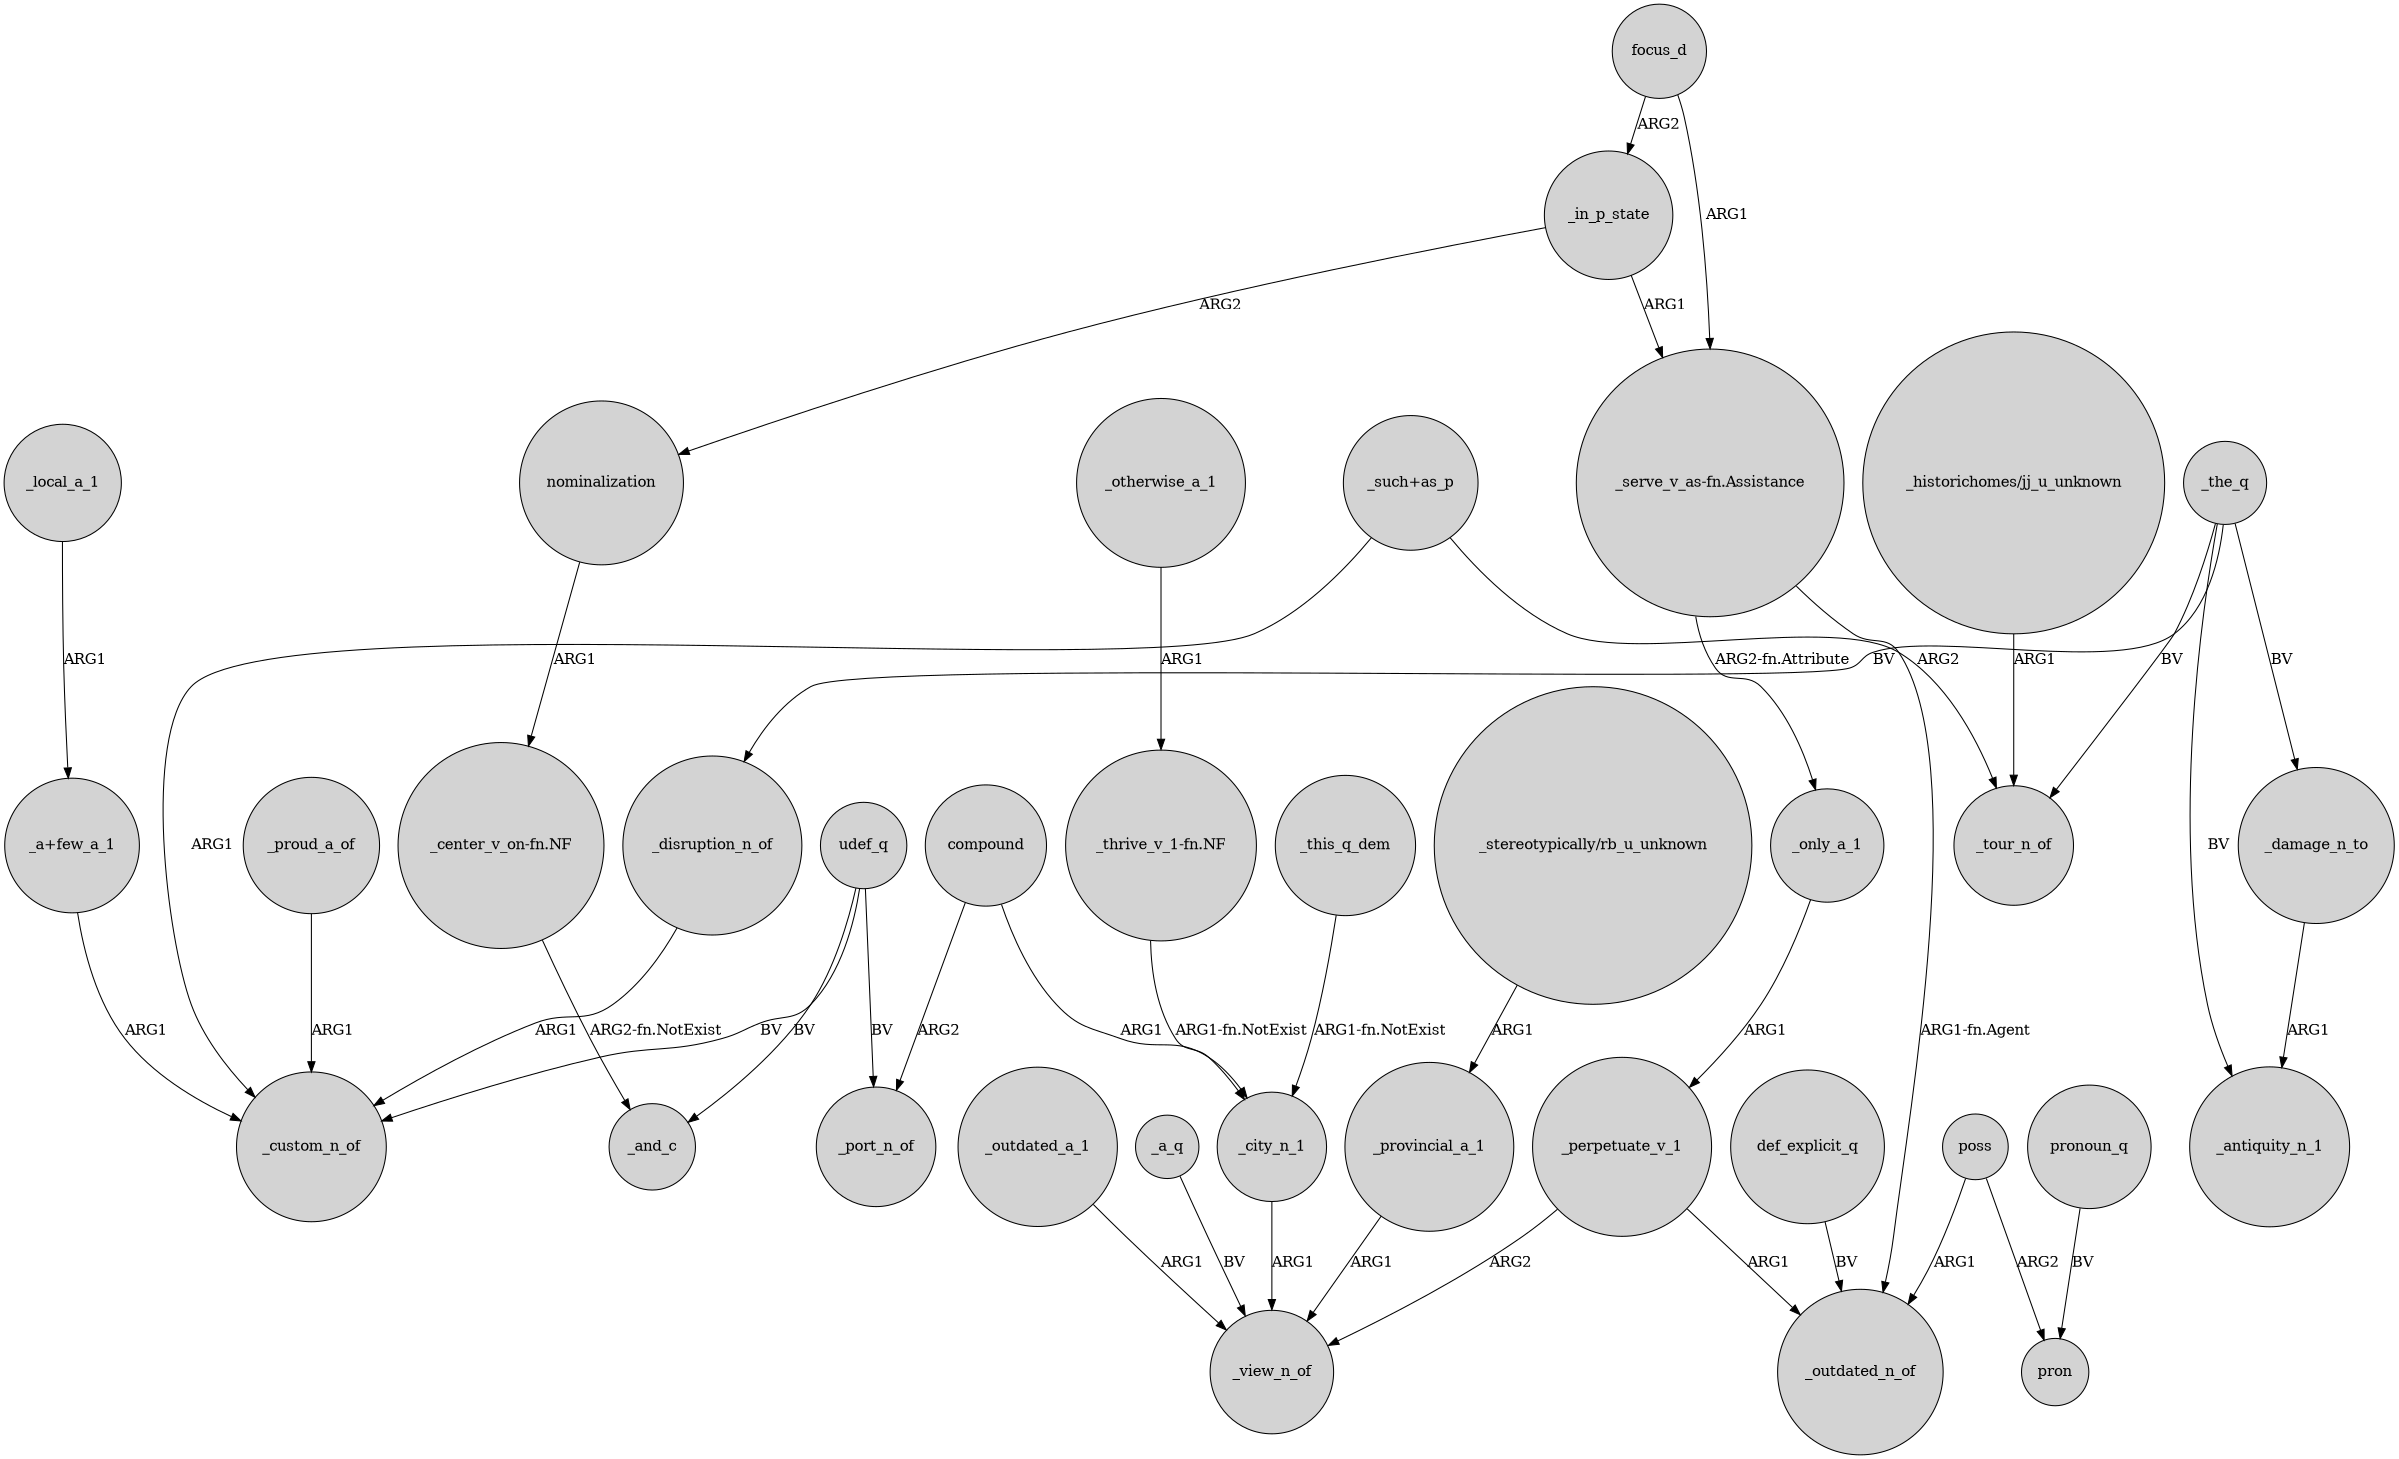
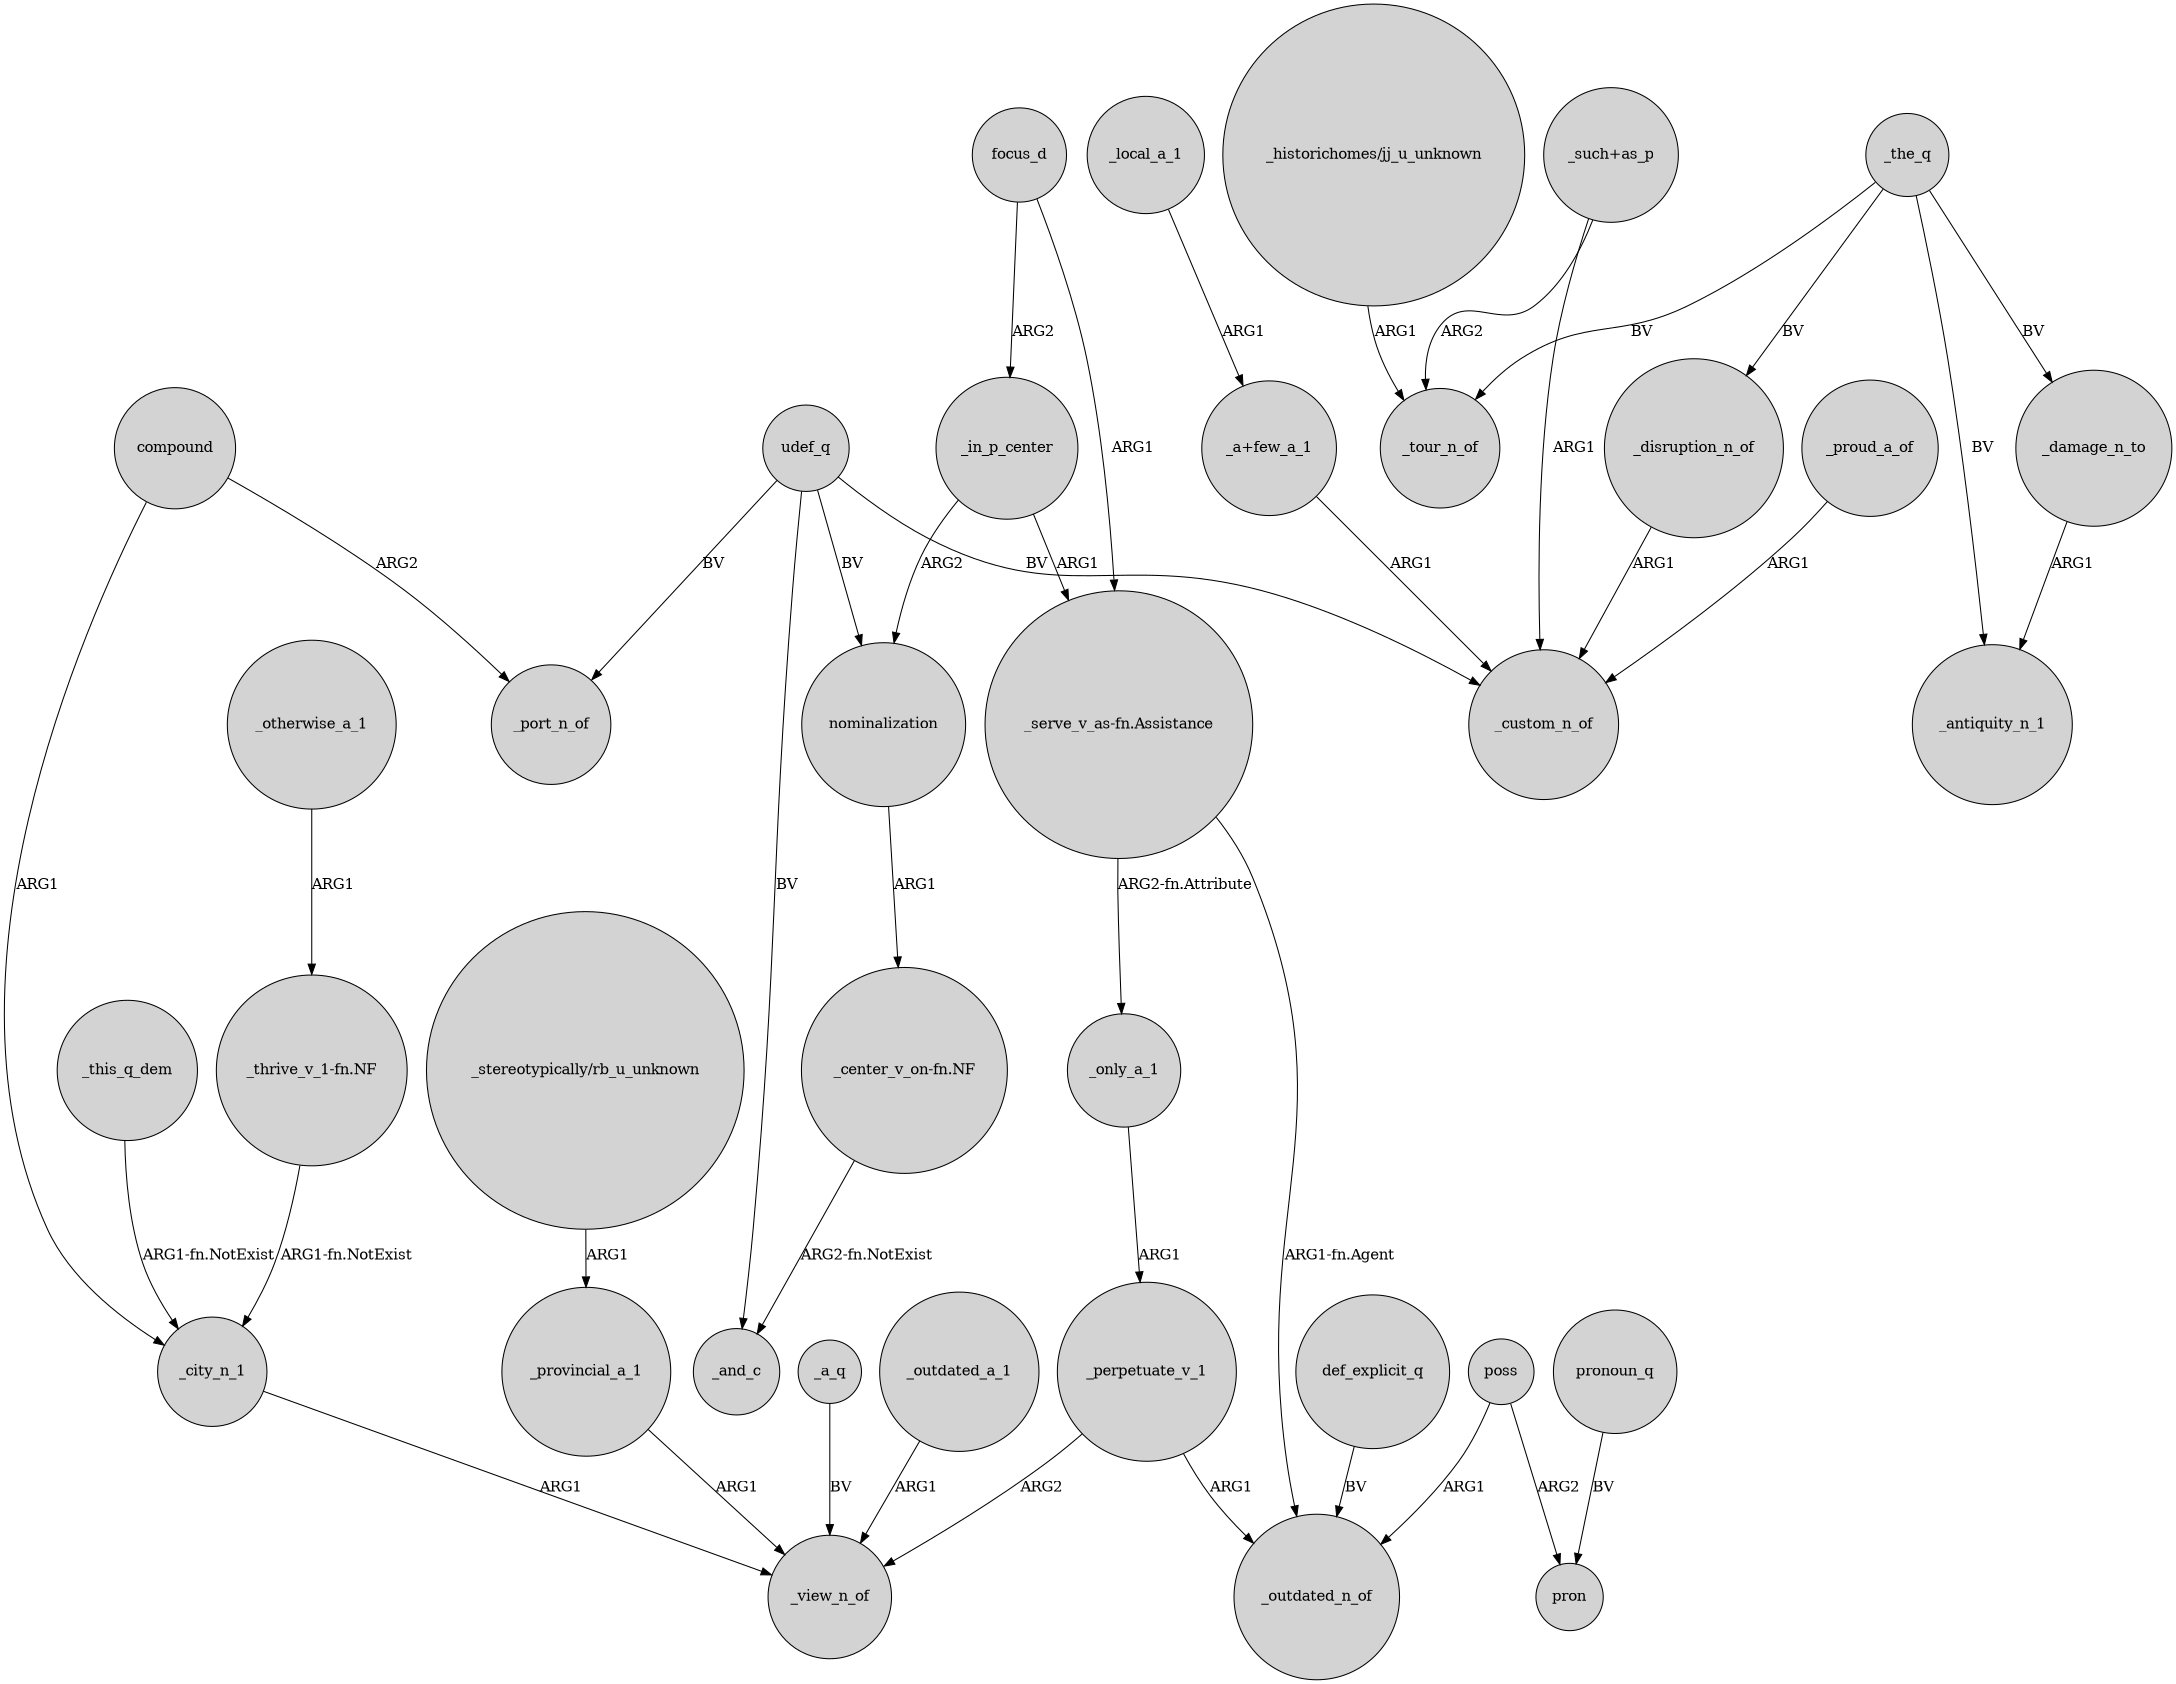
(1609, 215) -> (1007, 448)
none -> (838, 563)
